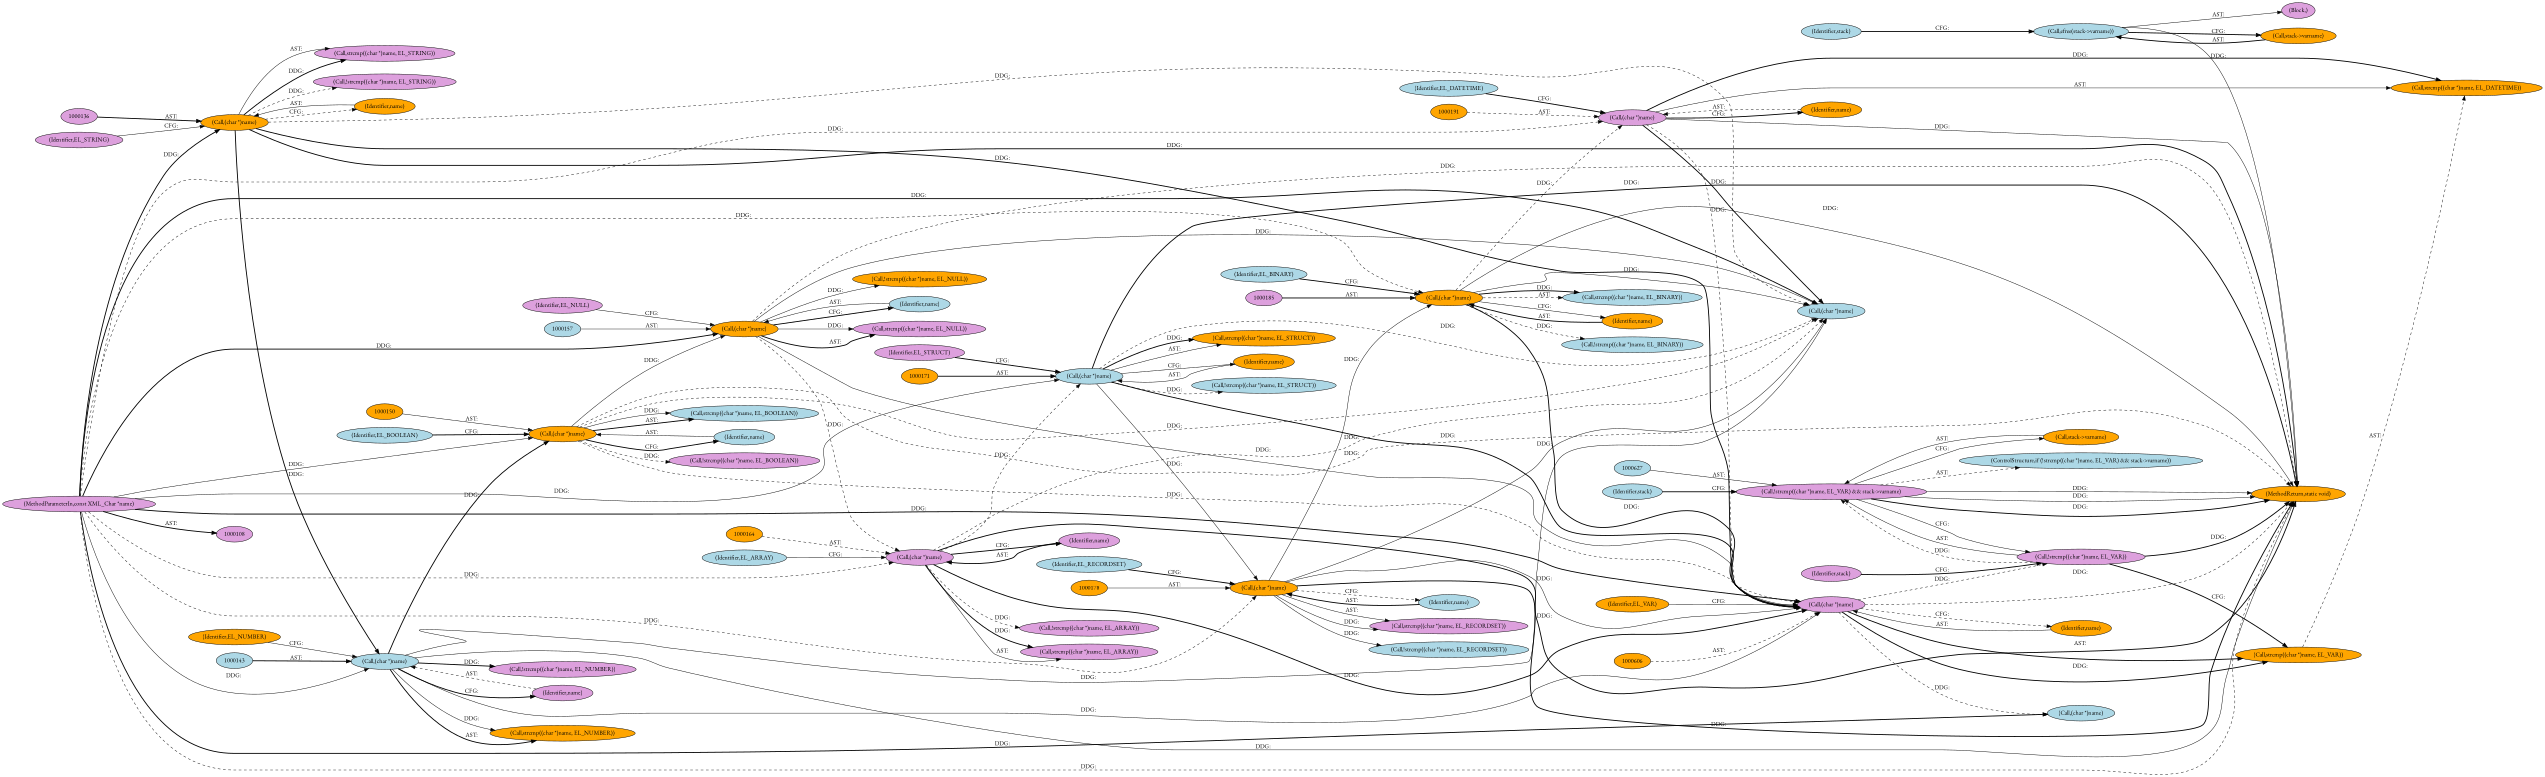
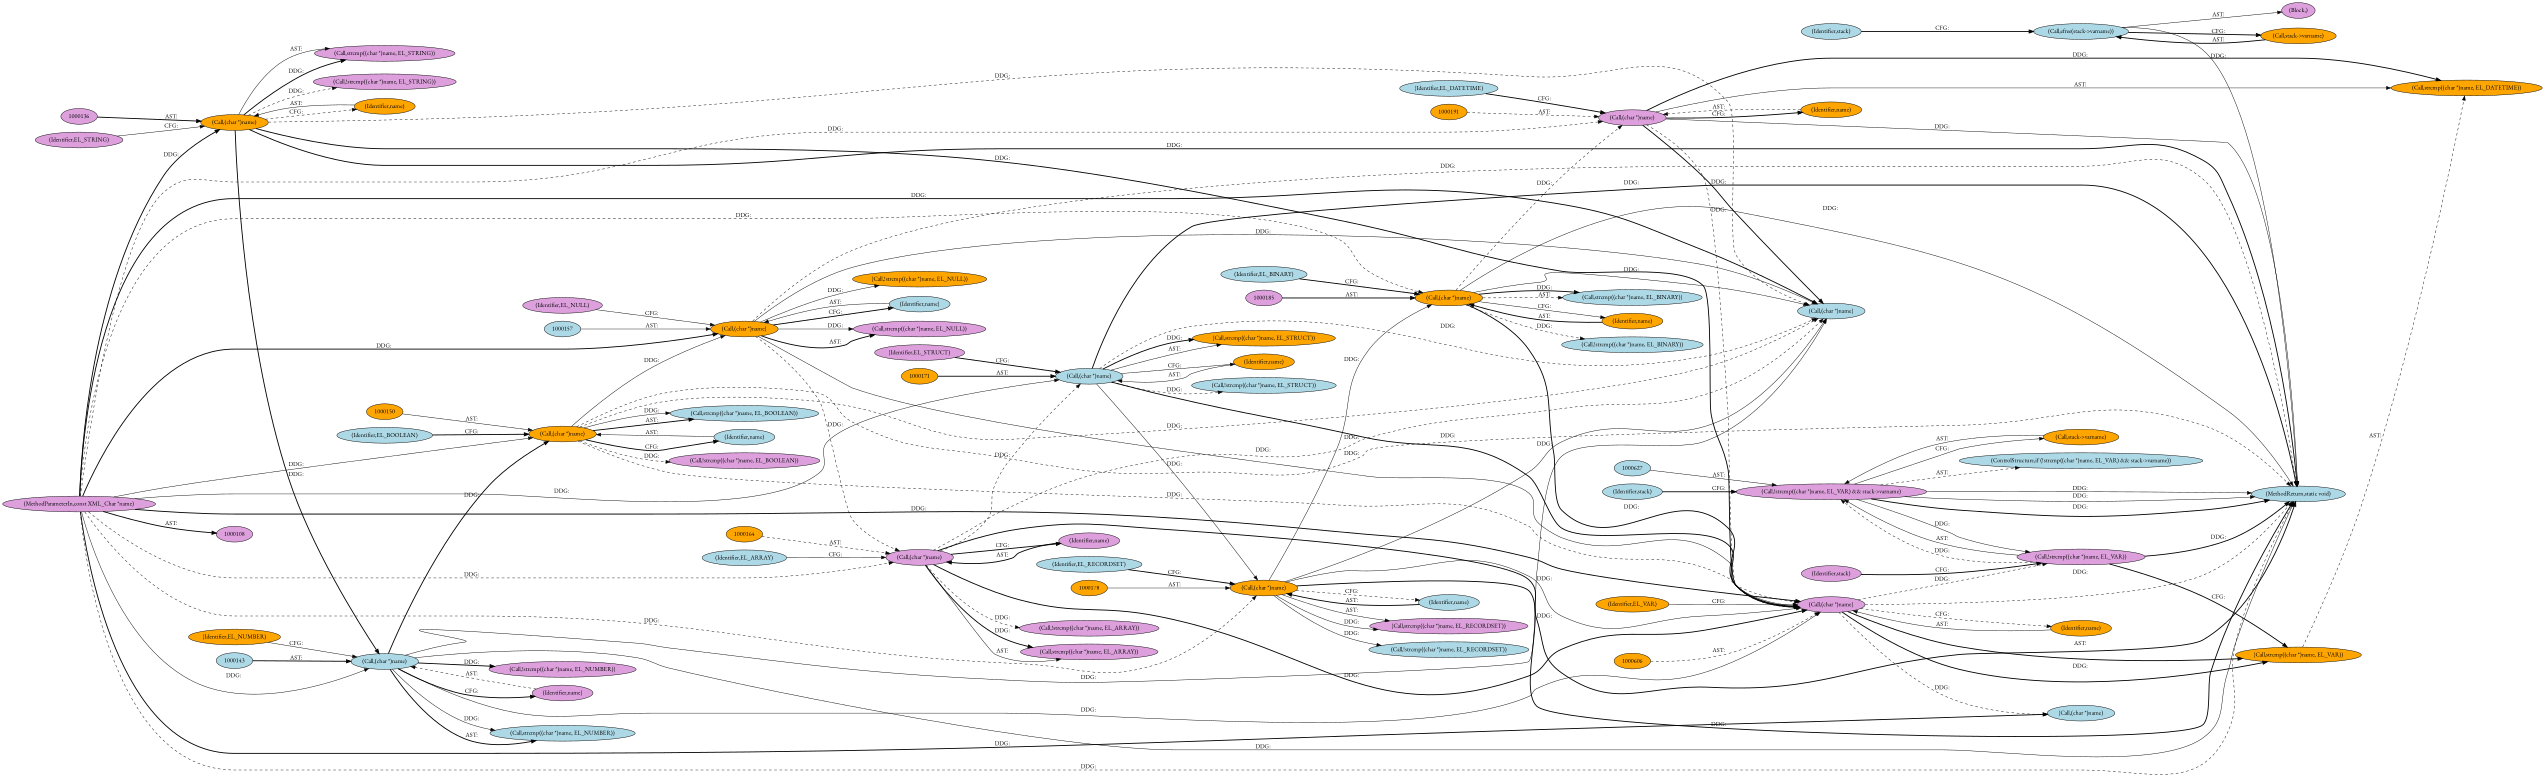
(2298, 494) -> (2298, 494)
(1943, 524) -> (1943, 524)
(563, 733) -> (563, 733)
